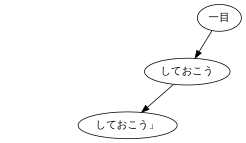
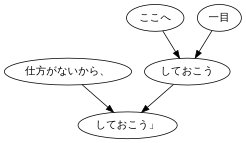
none -> (155, 18)
none -> (68, 72)
